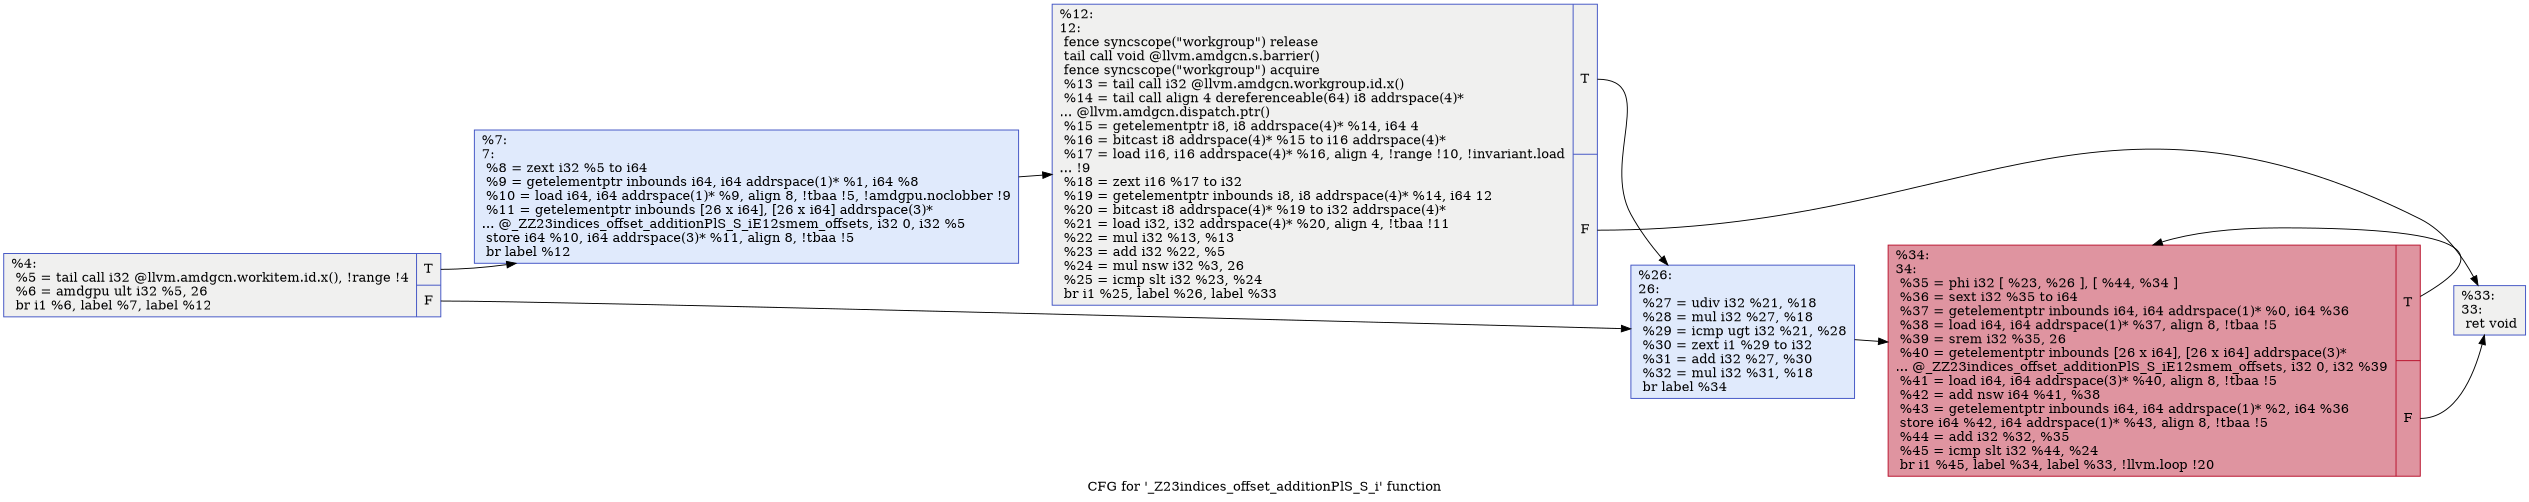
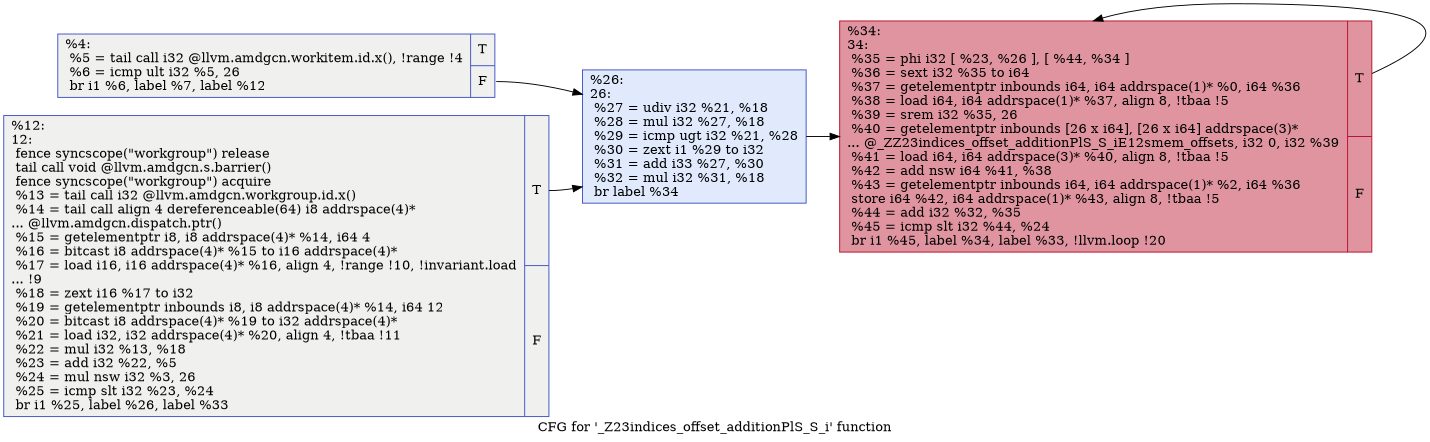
(746, 197) -> none
(1147, 238) -> (99, 349)
(110, 292) -> (153, 72)
(2490, 310) -> none
(1725, 359) -> (677, 164)
